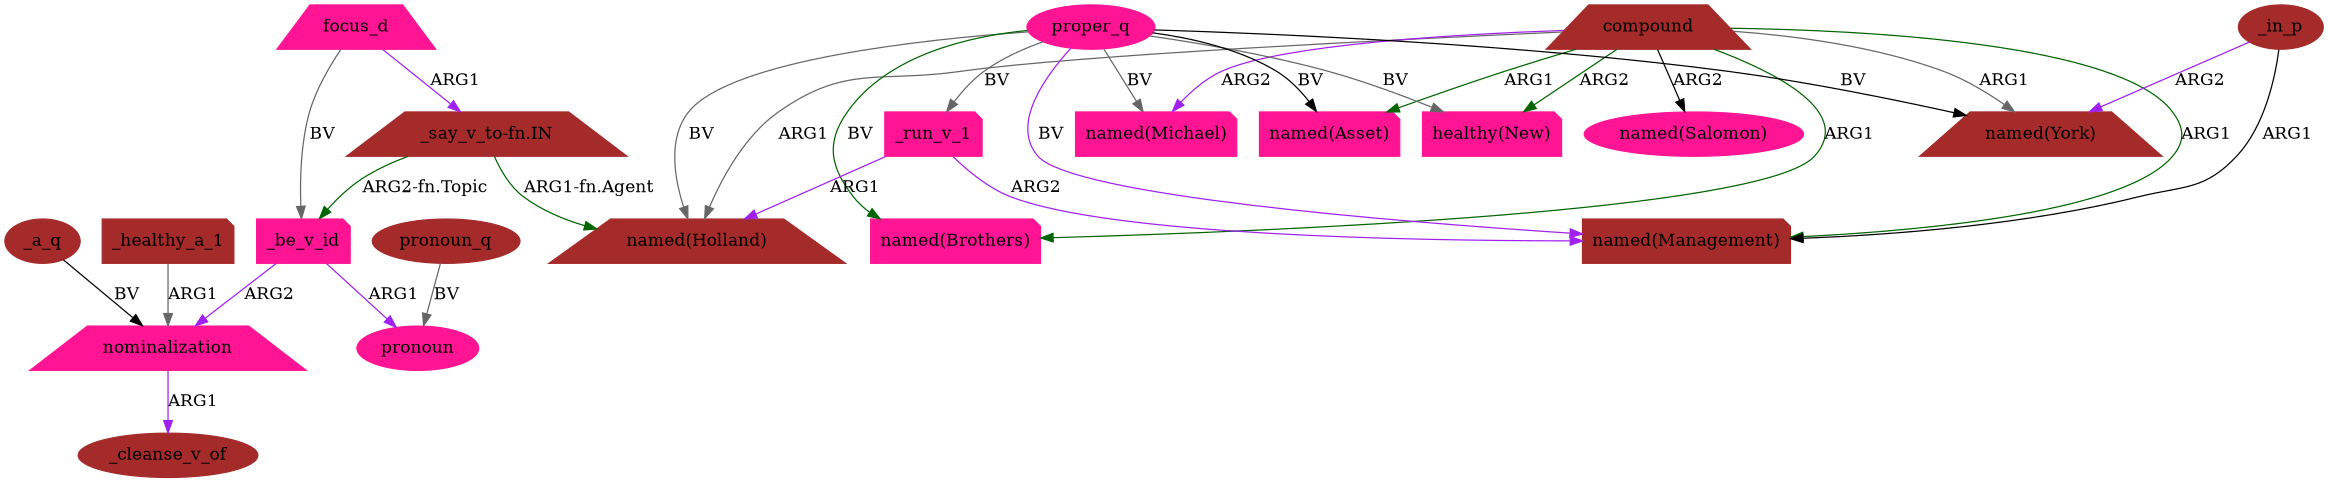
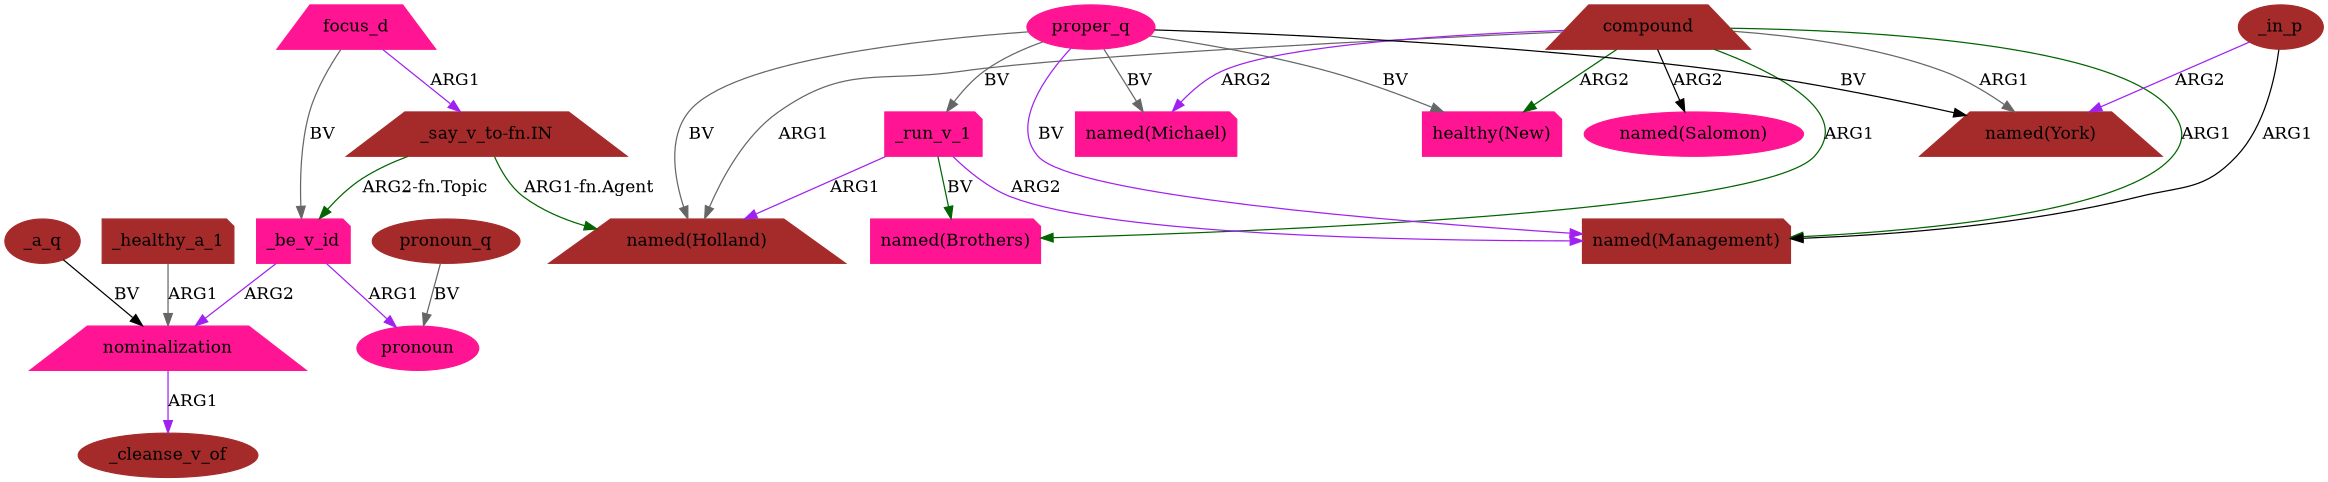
(872, 86) -> (943, 181)
(1330, 134) -> none
